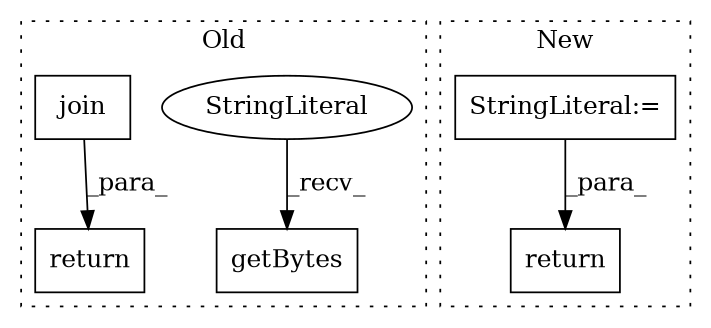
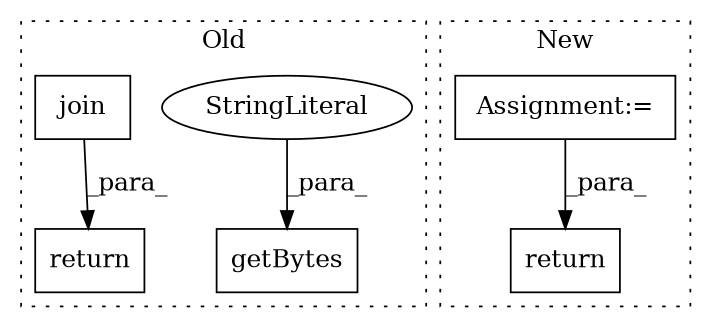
(565, 107) -> (565, 107)
(327, 184) -> (327, 184)
